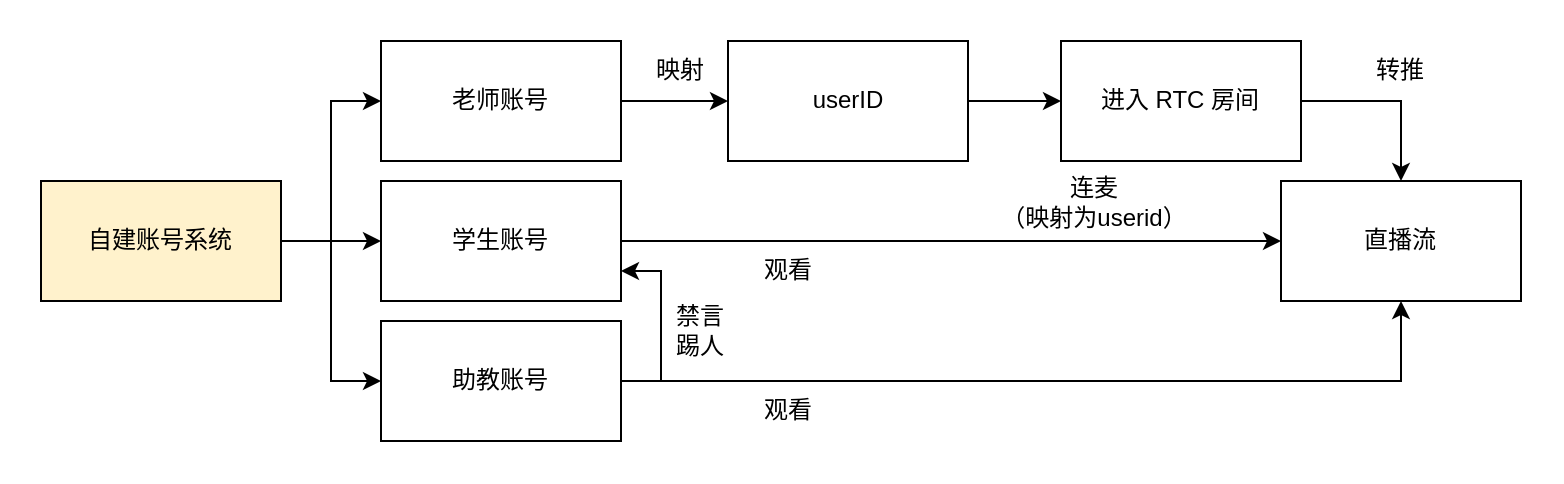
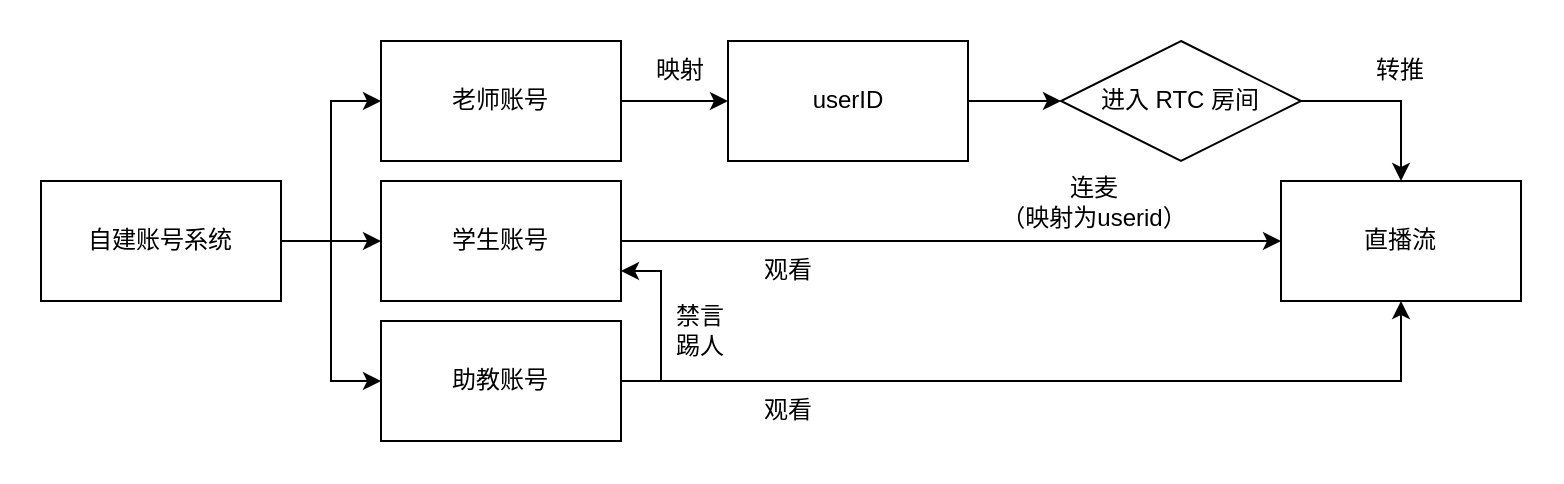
(1181, 101) -> (1181, 101)
(161, 241) -> (161, 241)
